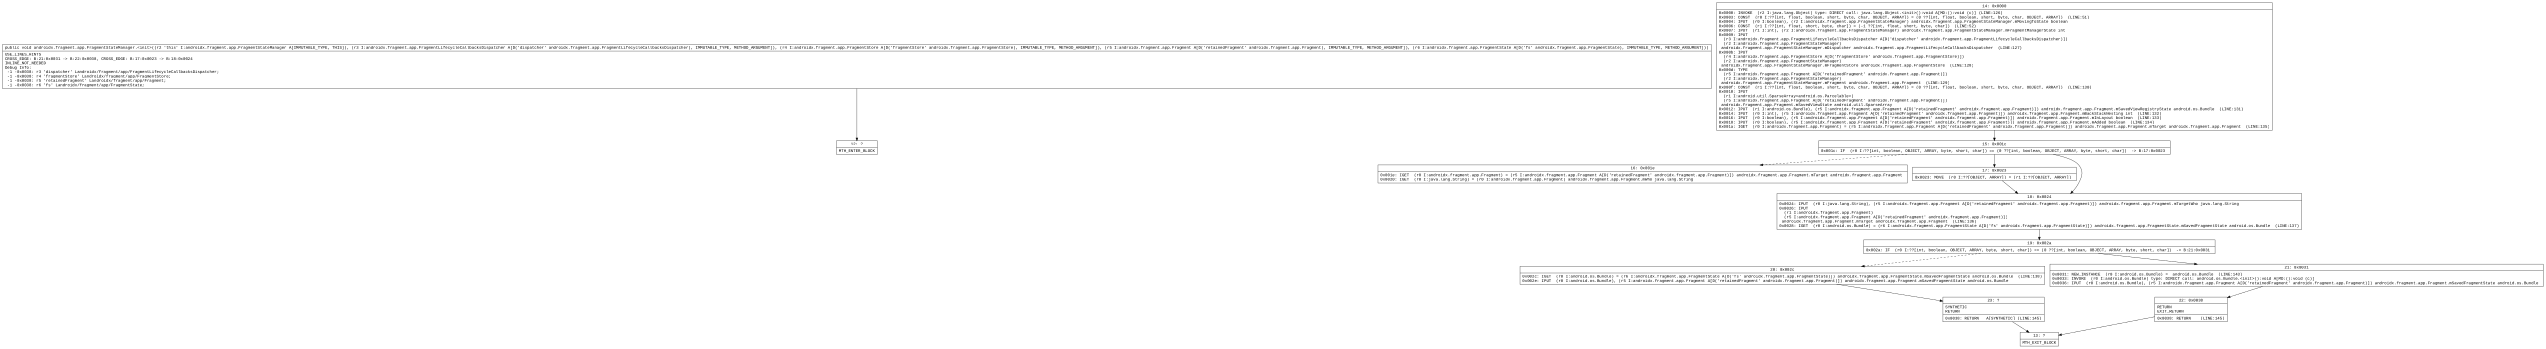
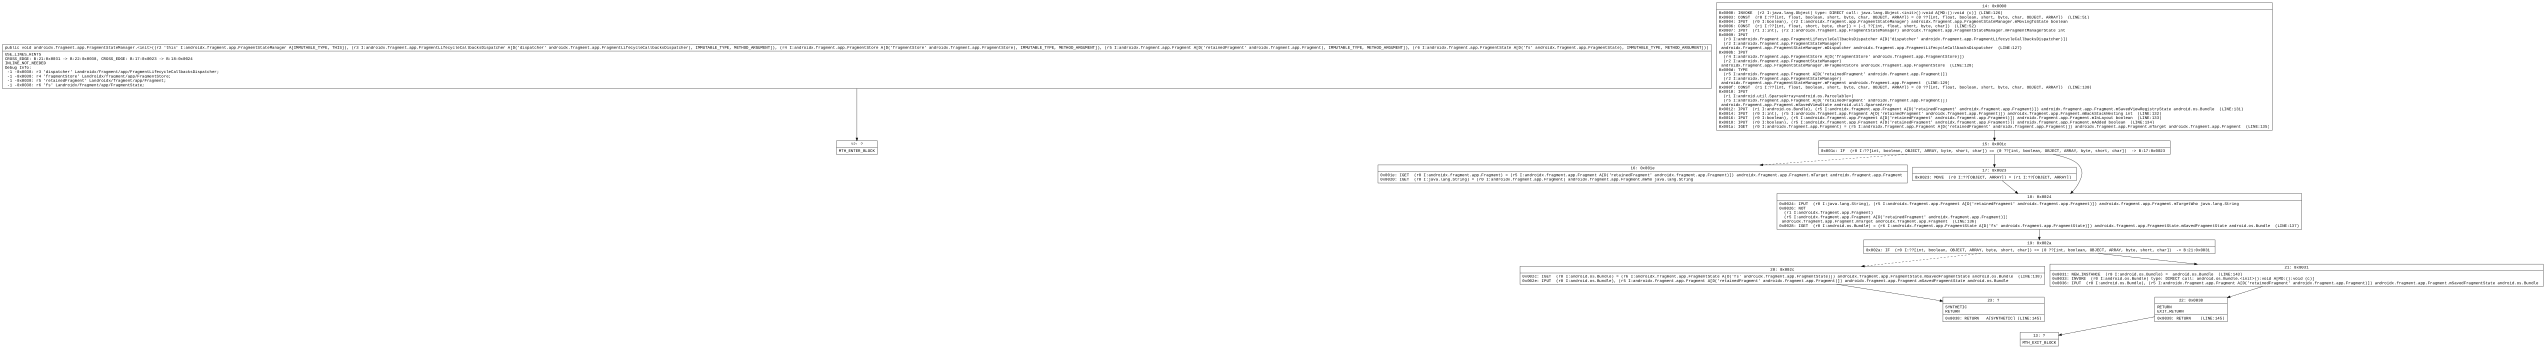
(1796, 208) -> (1795, 208)
(2020, 326) -> none
